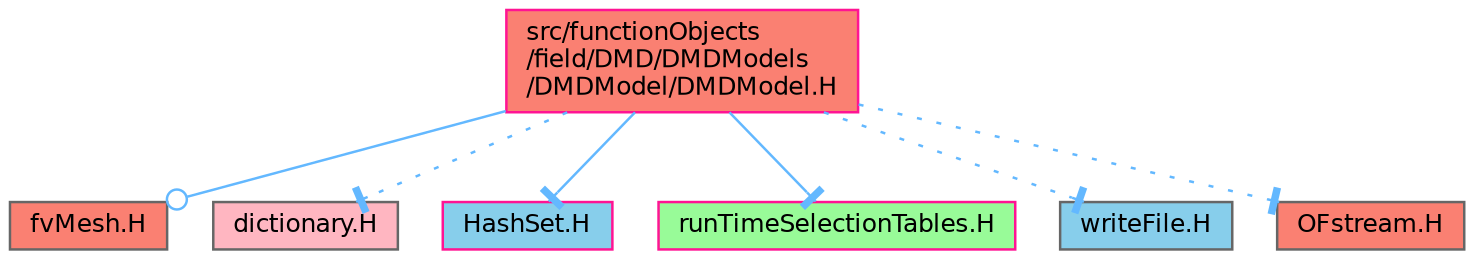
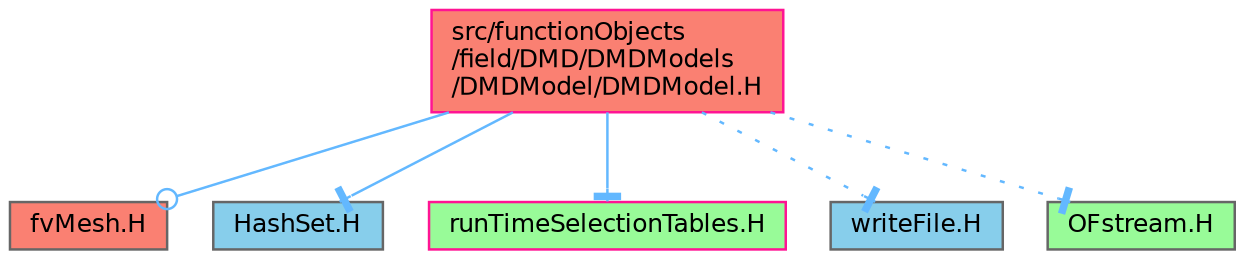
(306, 226) -> none
(528, 226) -> (298, 226)
(1371, 226) -> (1141, 226)
